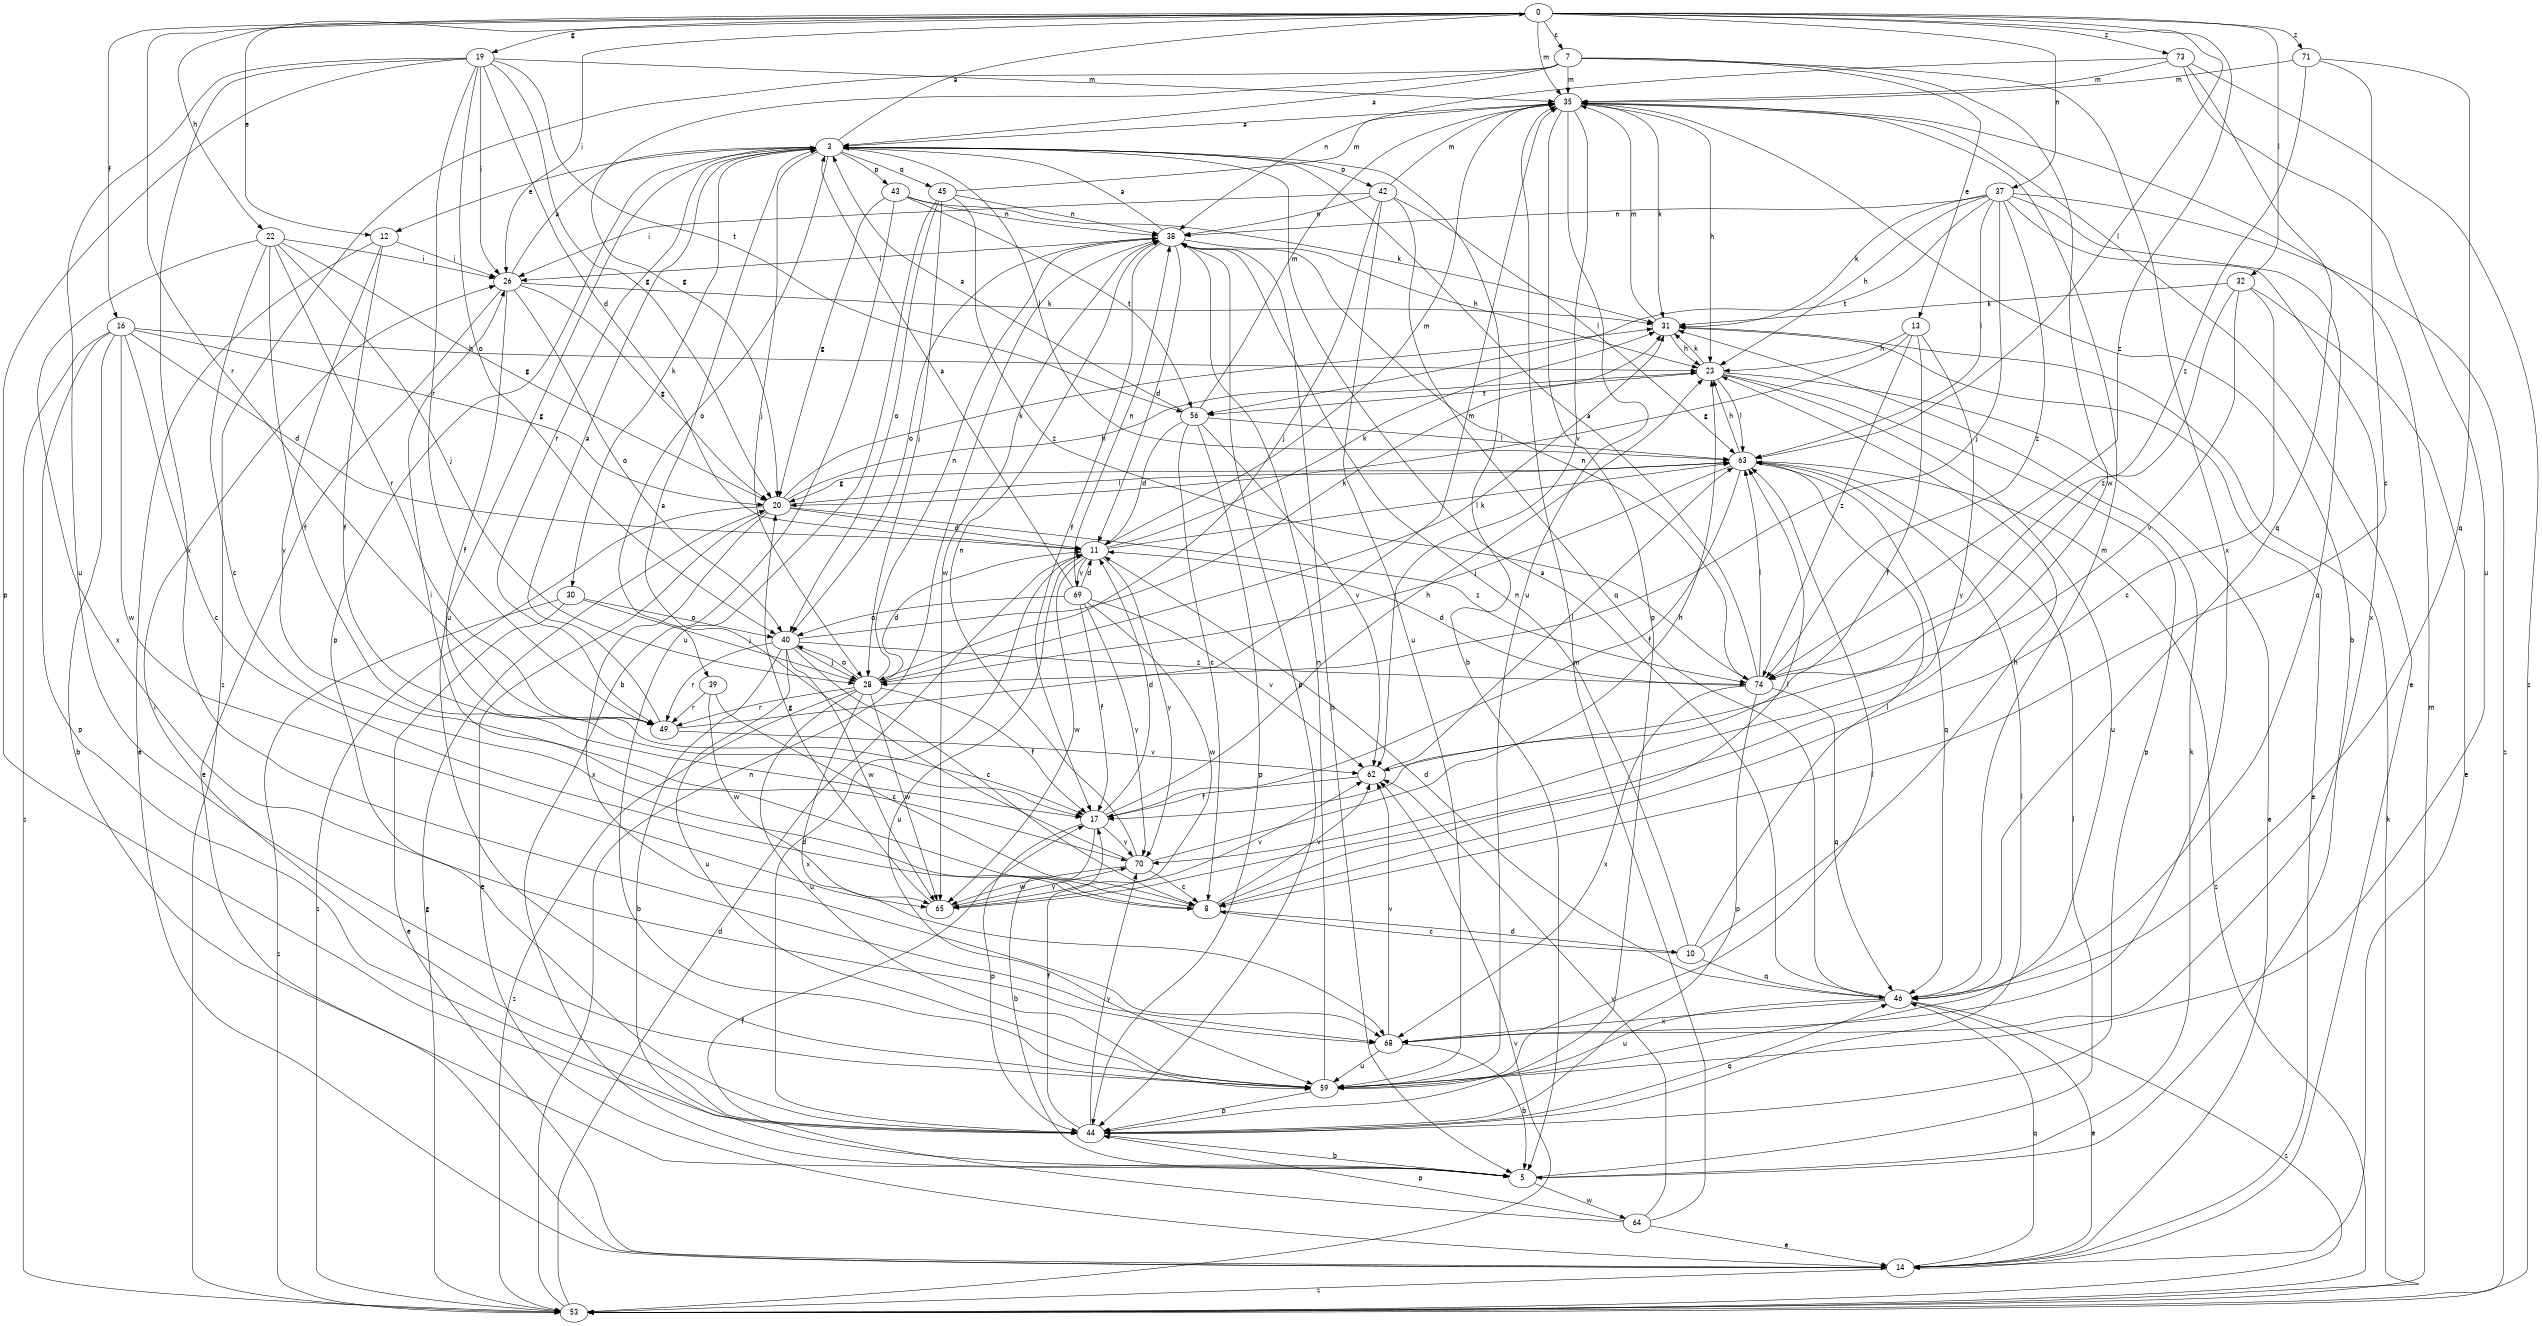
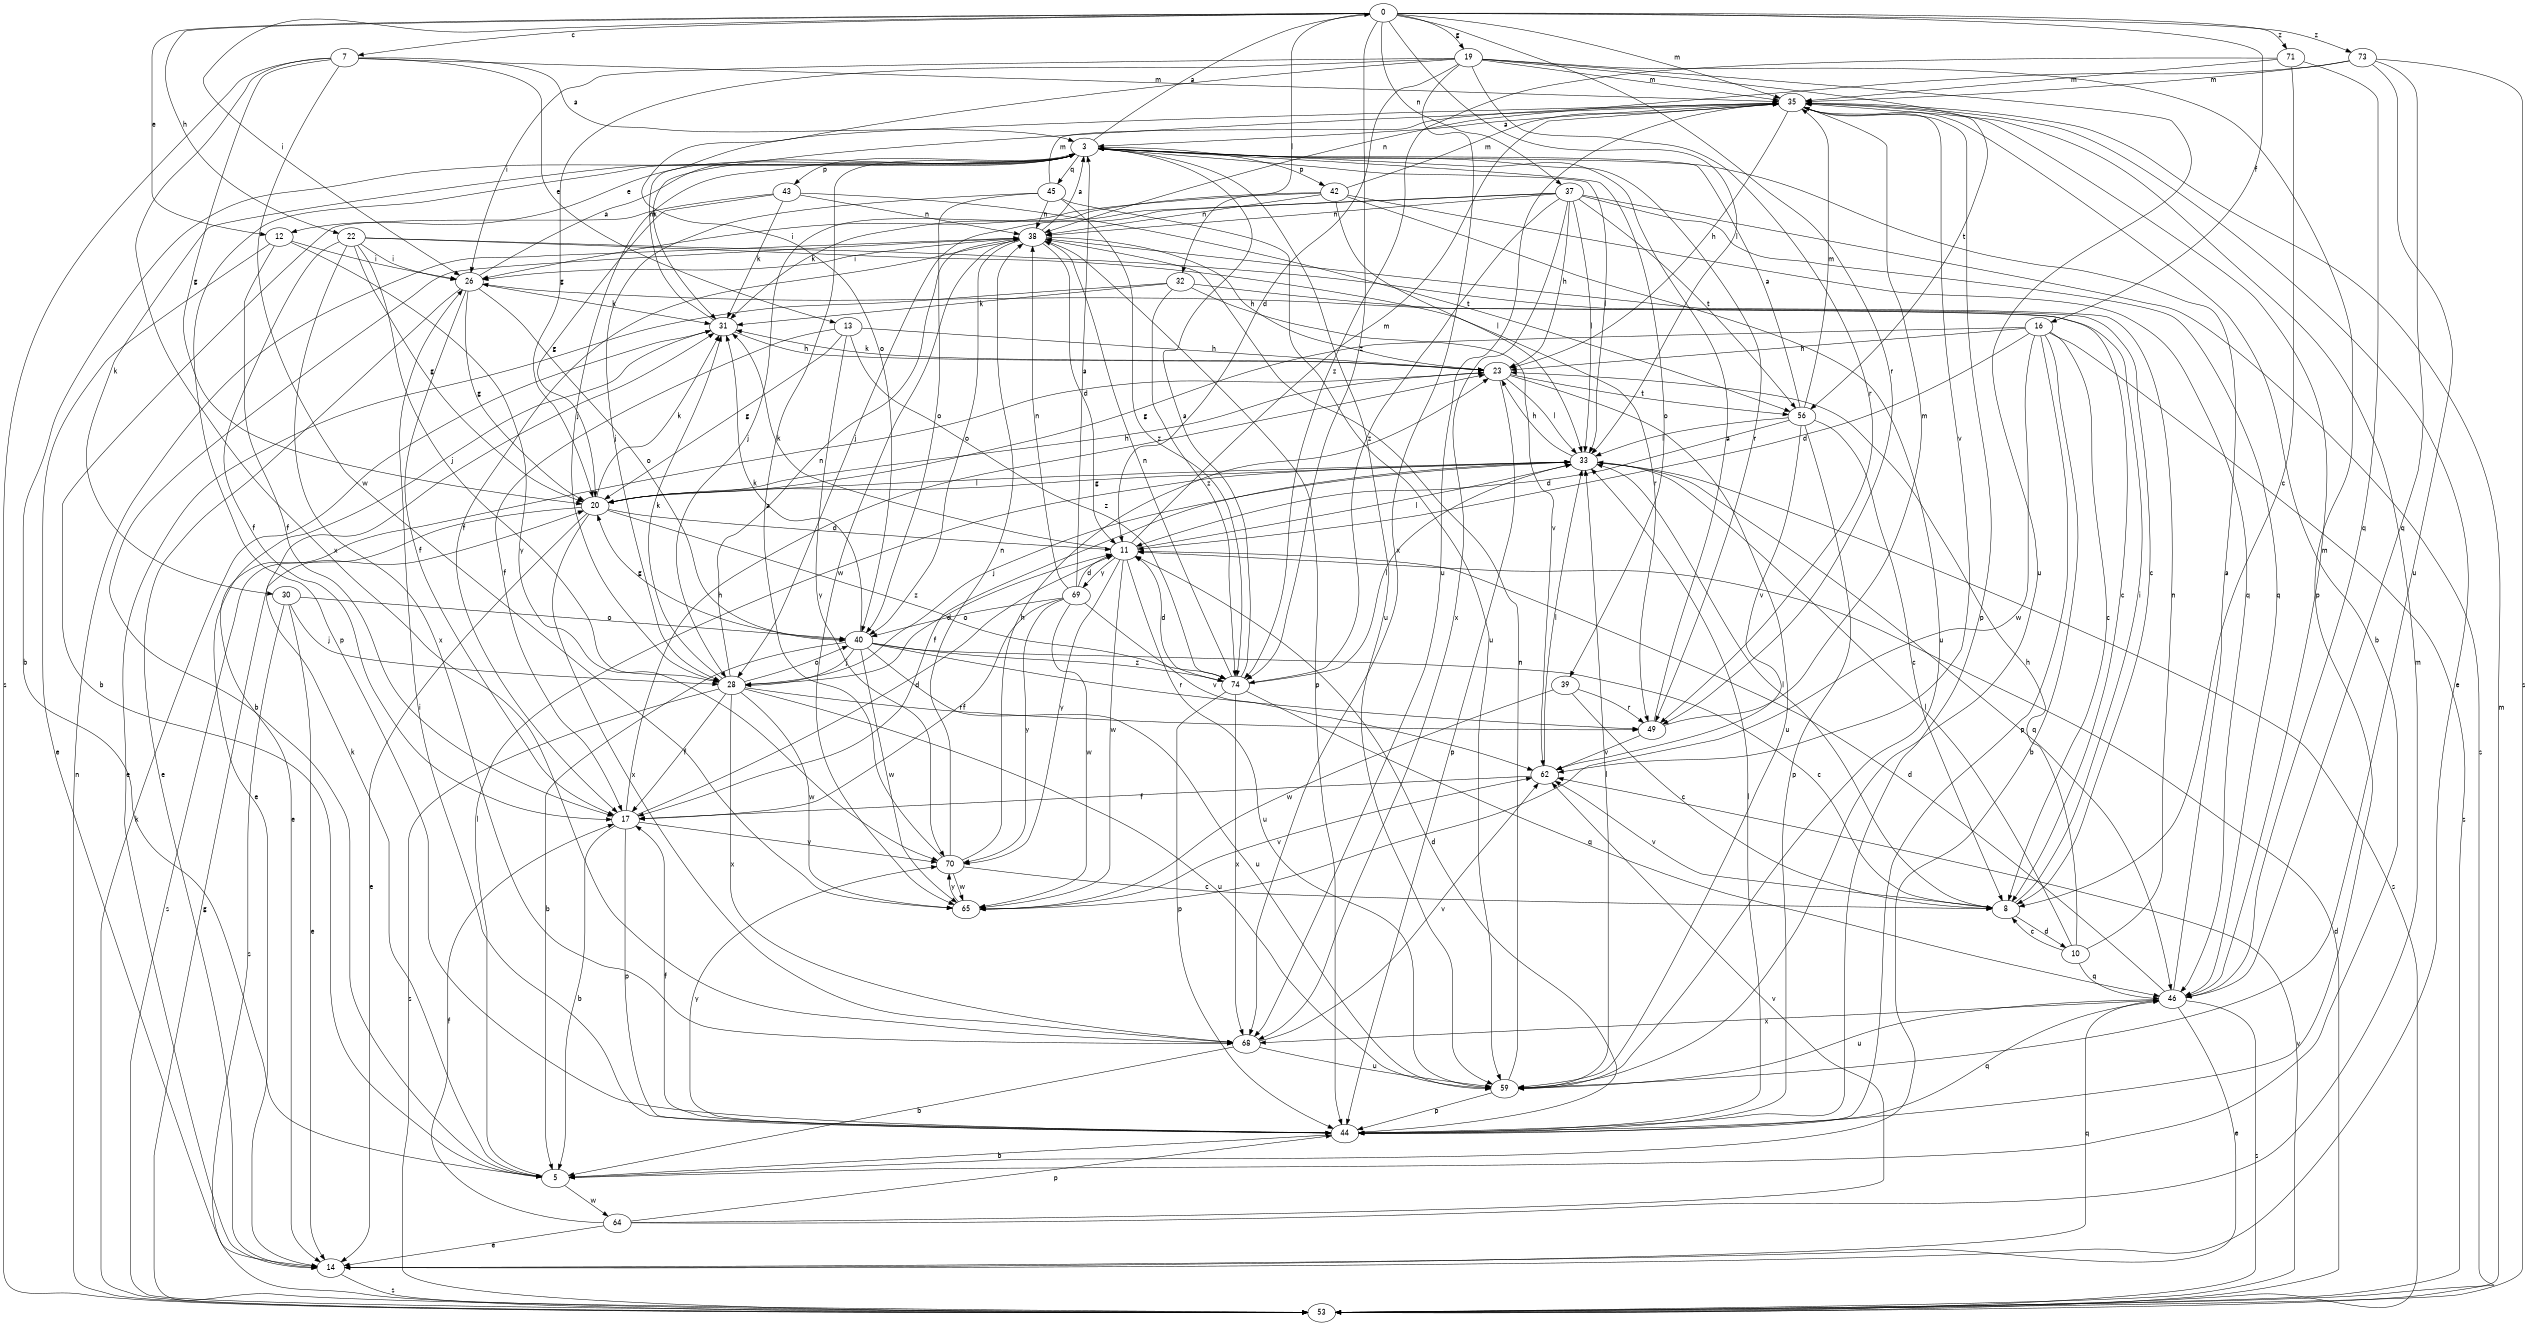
(1743, 461) -> (1584, 461)
(1516, 622) -> (1444, 457)
(793, 722) -> (704, 612)
